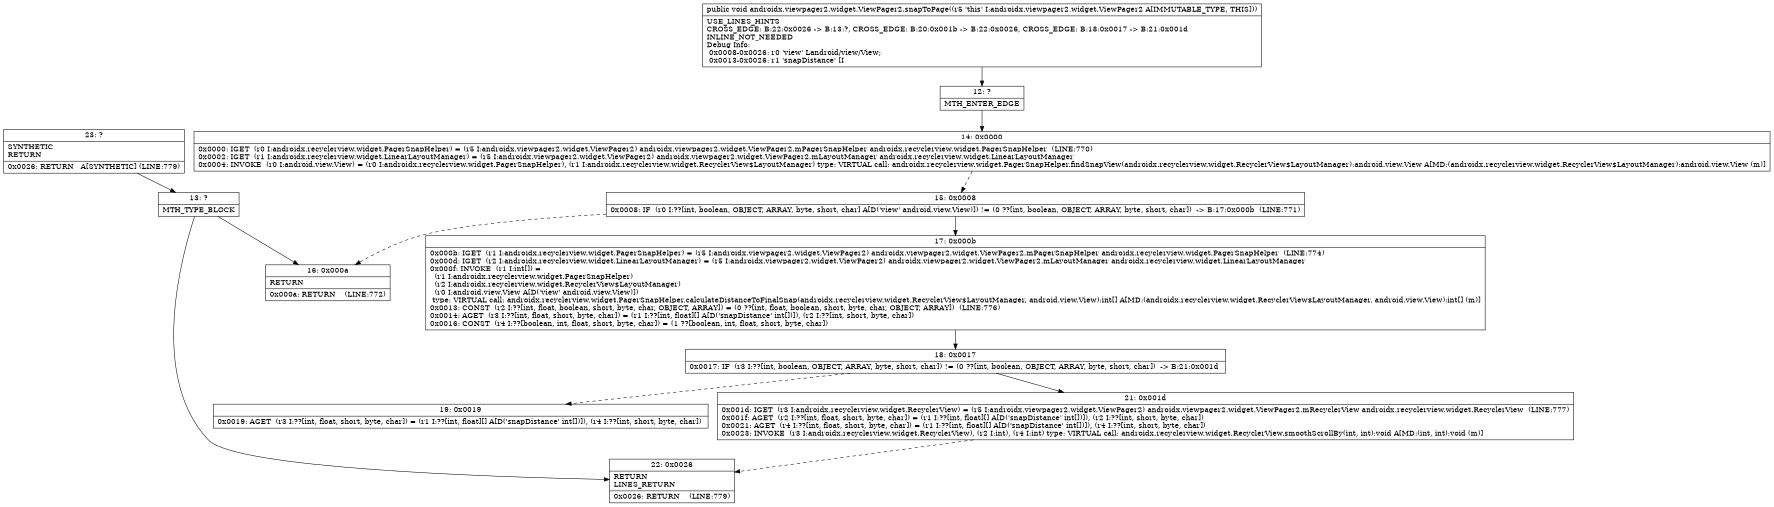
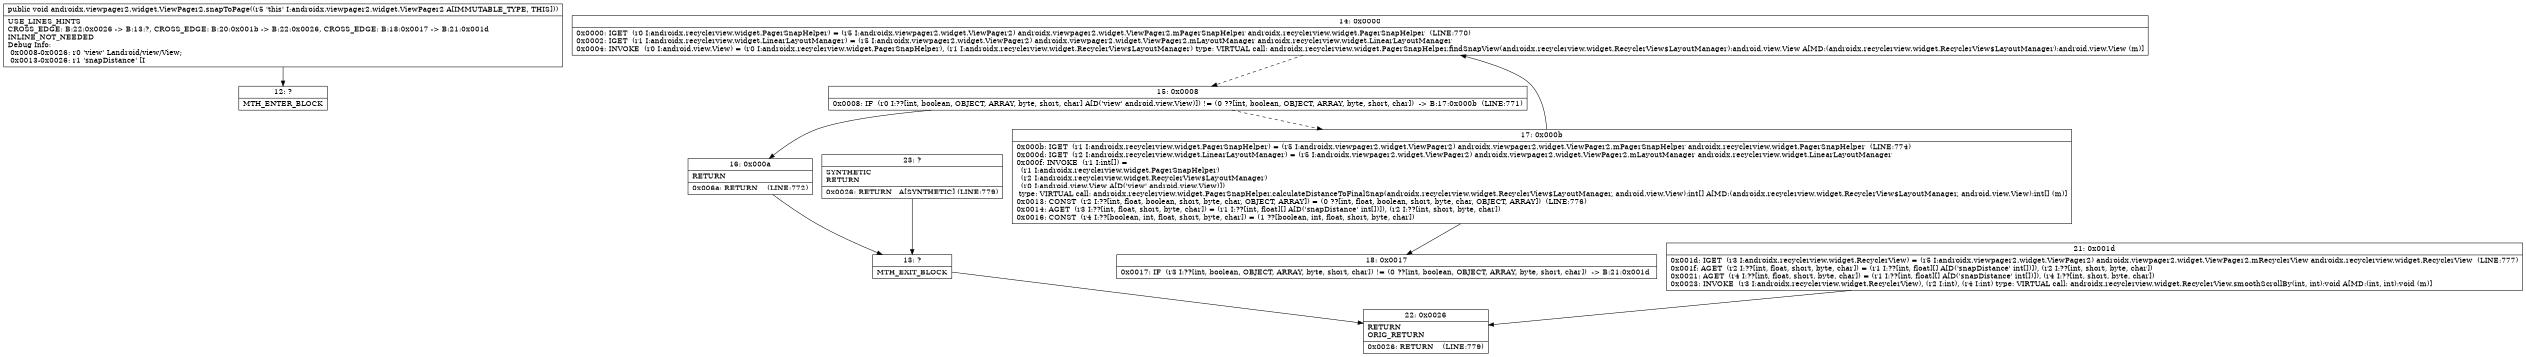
(982, 104) -> (283, 104)
(982, 118) -> (1522, 78)
(199, 210) -> (912, 272)
(955, 223) -> (1275, 119)
(480, 225) -> (849, 121)
(256, 239) -> (823, 227)
(328, 295) -> (750, 188)
(1027, 382) -> none
(461, 416) -> none
(857, 456) -> (1673, 307)
(645, 485) -> (1396, 335)
